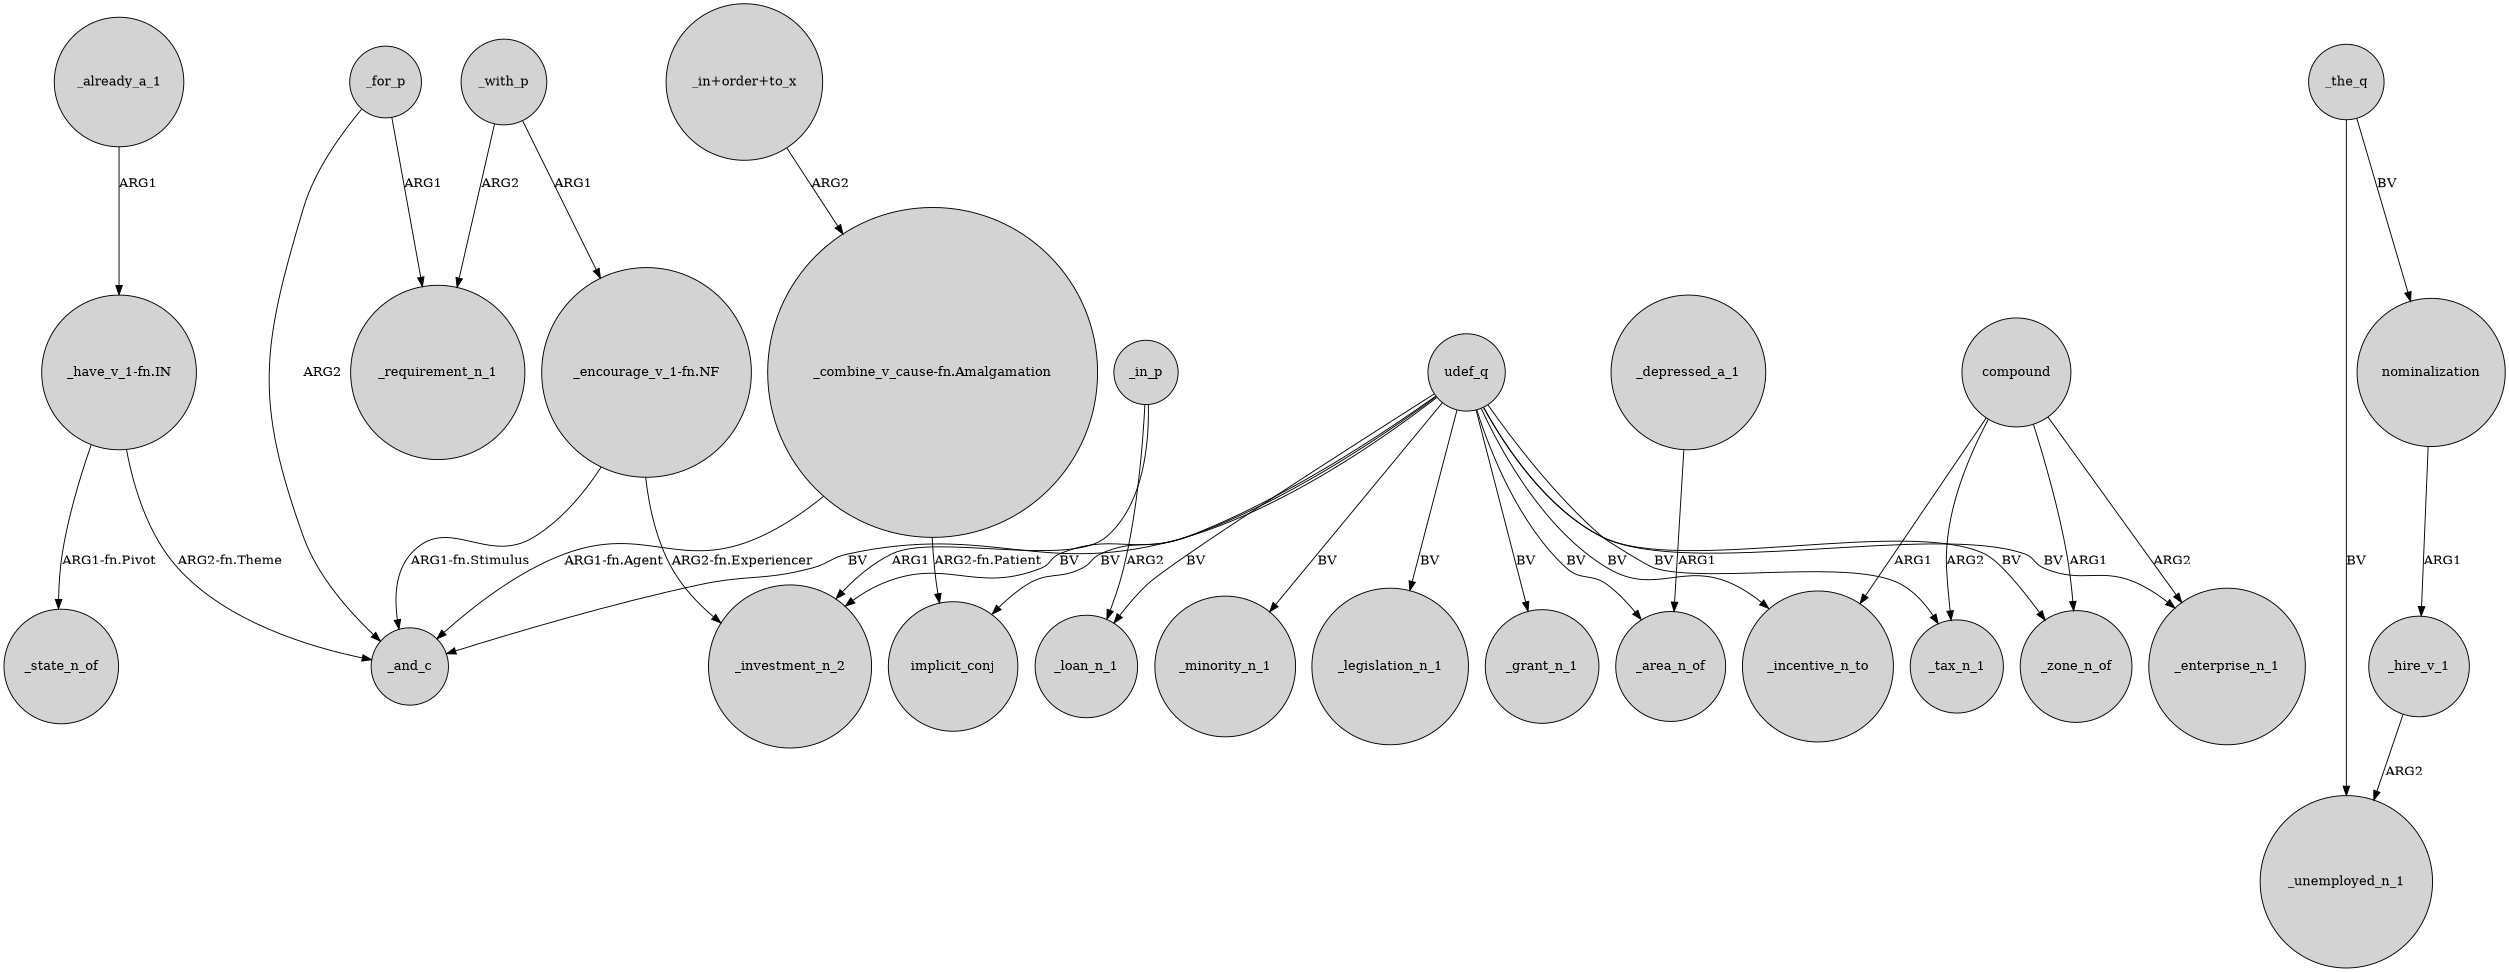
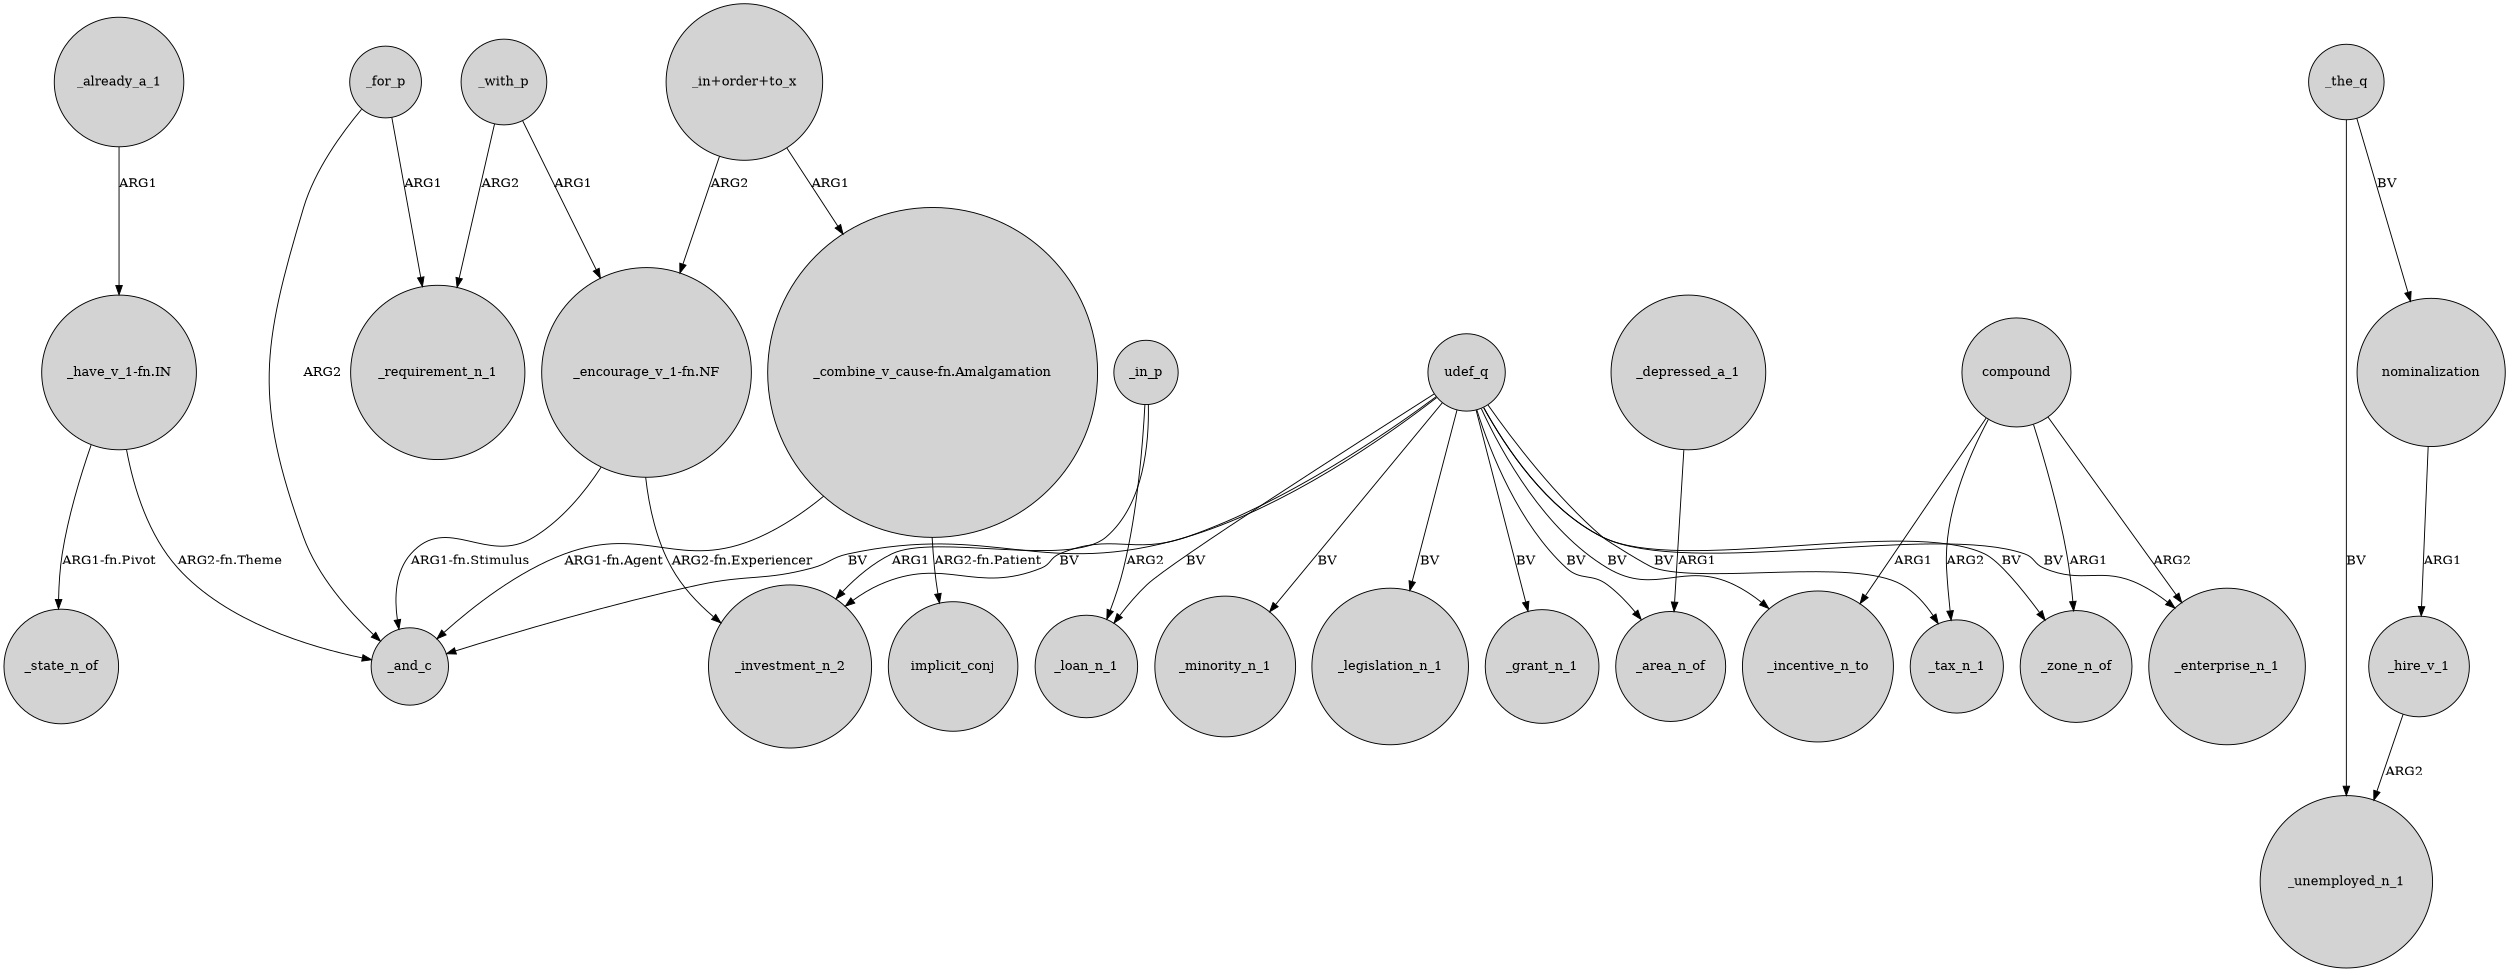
(831, 184) -> (831, 184)
none -> (701, 210)
(1224, 521) -> none
